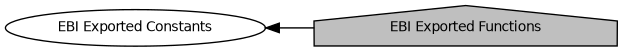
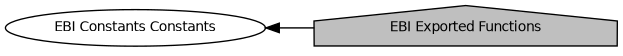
(135, 28) -> (135, 28)
